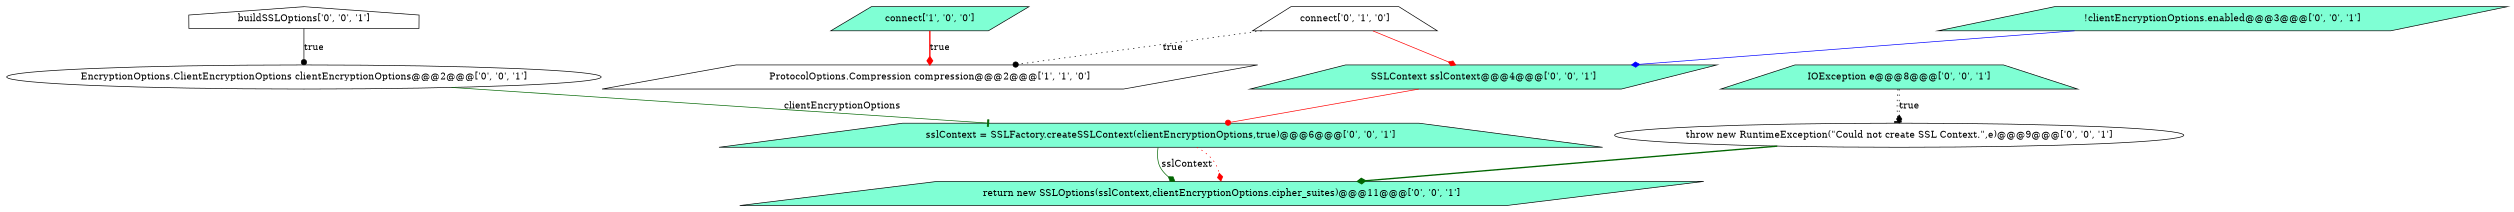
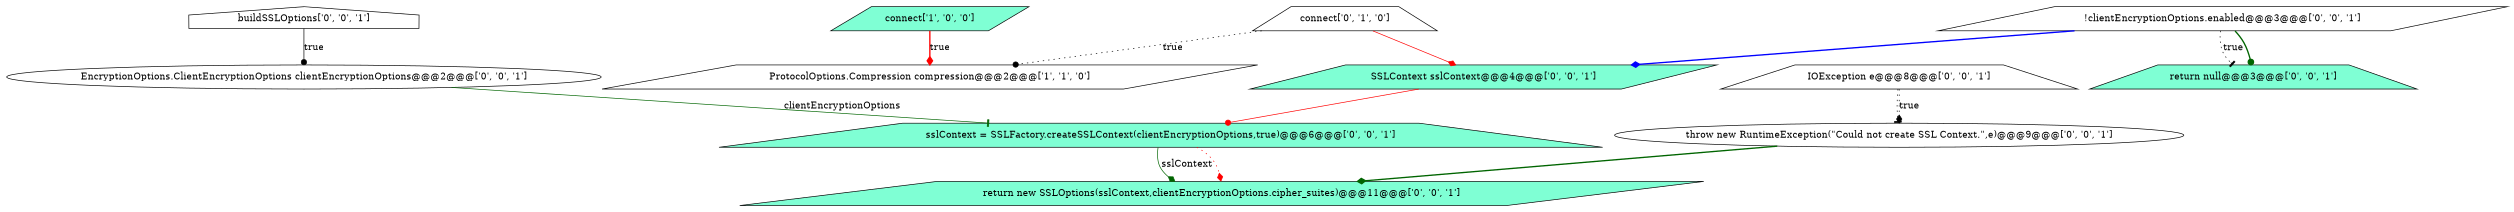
(2223, 19) -> (2223, 19)
(1857, 48) -> (1857, 48)
(1899, 77) -> (1899, 77)
none -> (2253, 77)
